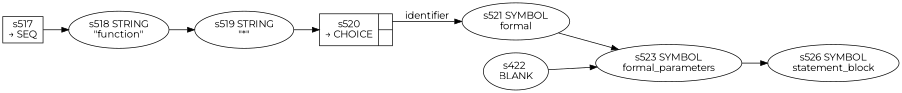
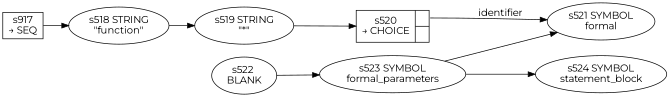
(23, 30) -> (23, 26)
(585, 40) -> (498, 48)
(833, 63) -> (601, 74)
(516, 71) -> (244, 76)
